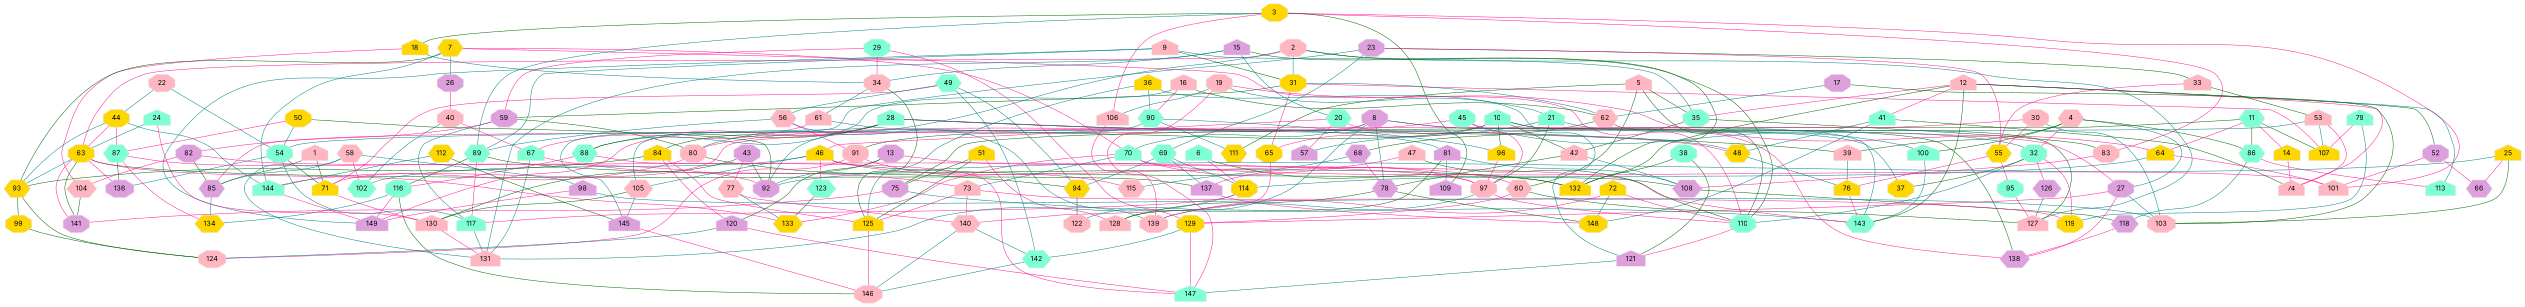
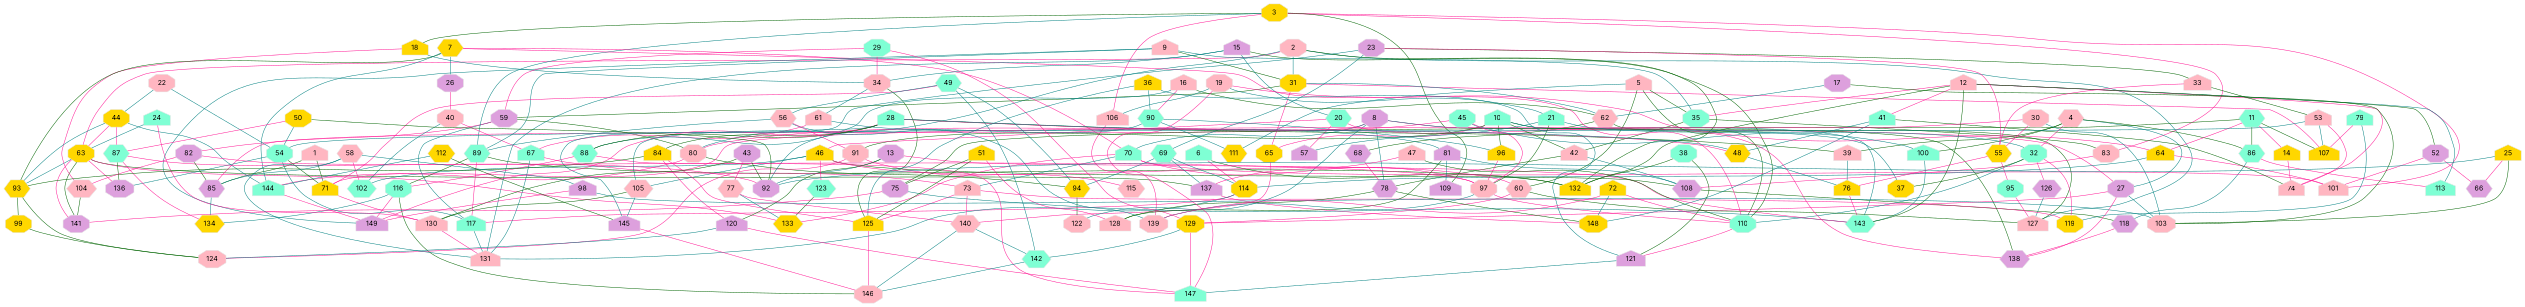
(1449, 93) -> (1449, 93)
(1245, 173) -> none
